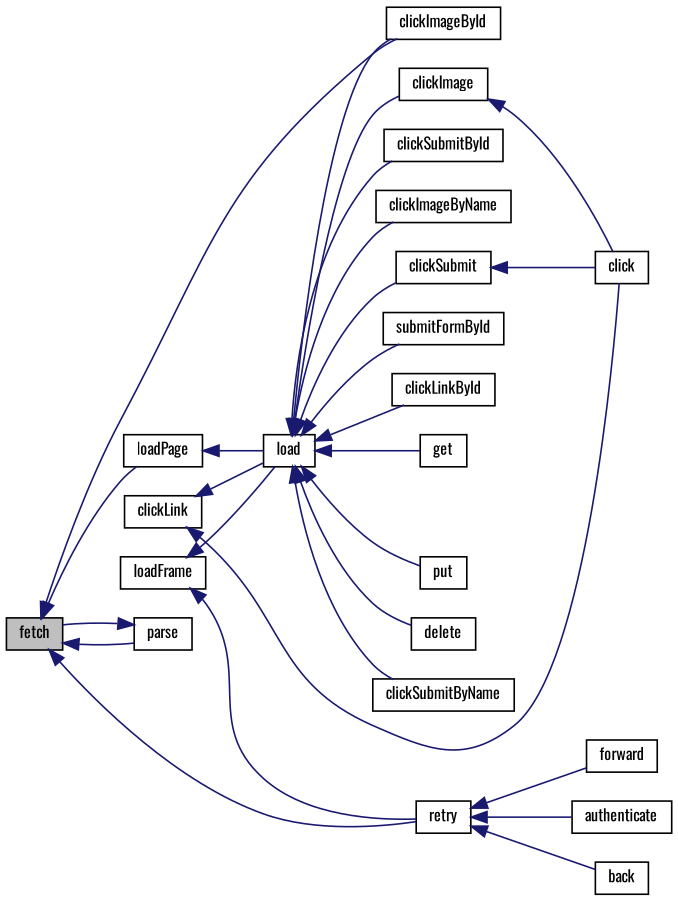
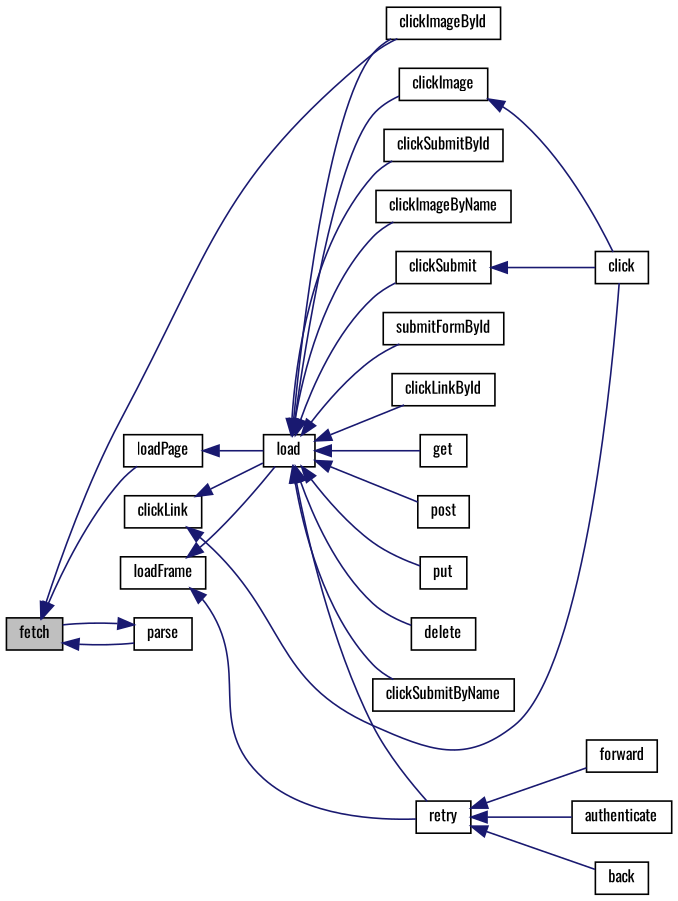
none -> (444, 512)
(217, 792) -> (342, 651)
